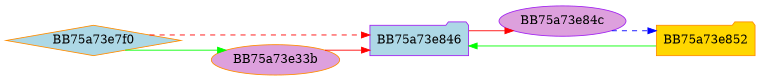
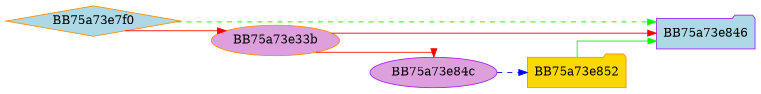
(487, 31) -> (375, 52)
(255, 35) -> (412, 22)
(171, 50) -> (171, 31)
